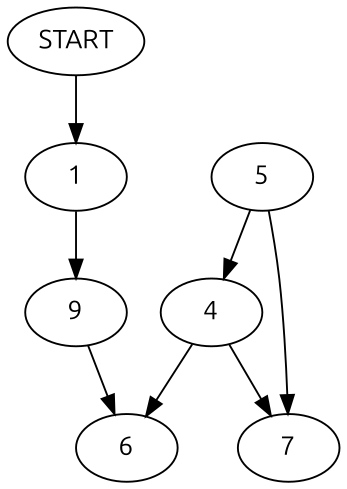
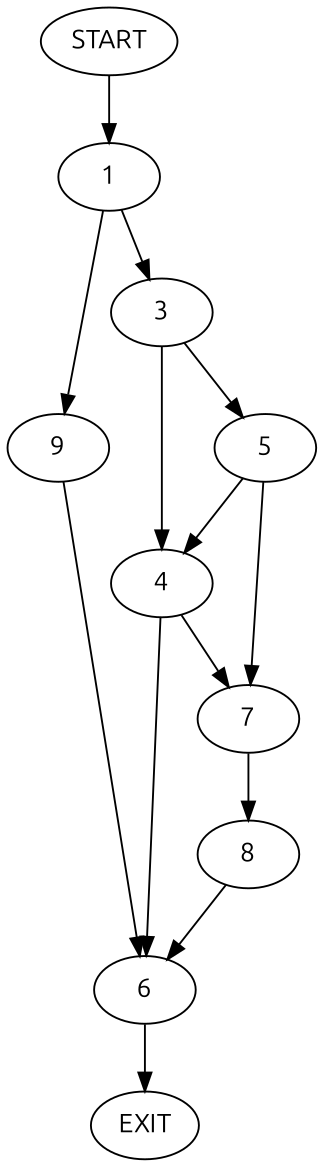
none -> (162, 312)
none -> (248, 854)
none -> (145, 1125)
